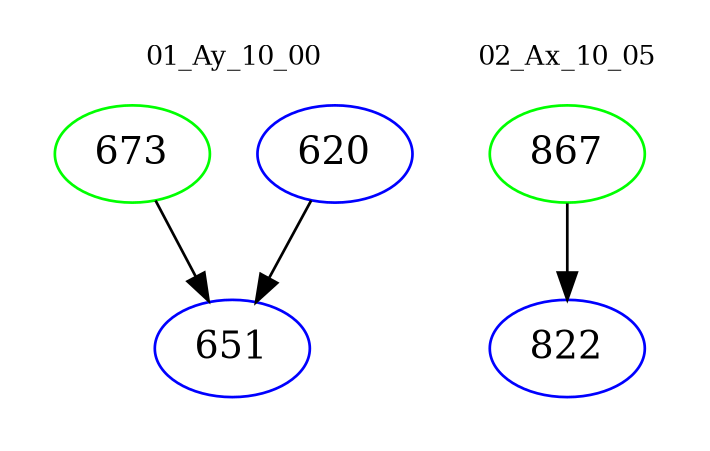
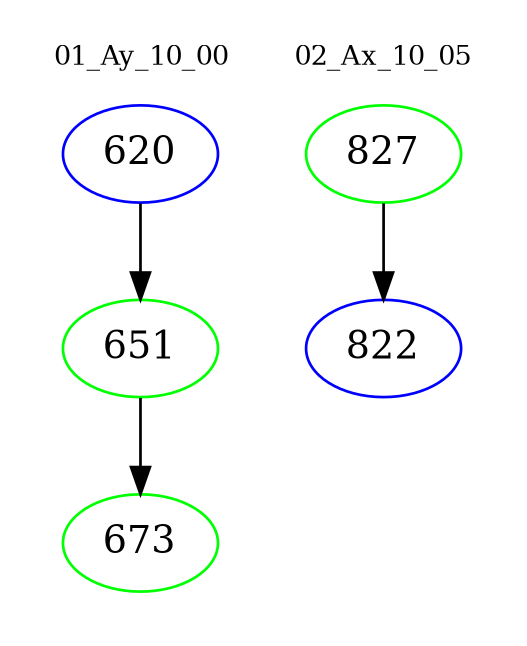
(567, 154) -> (384, 154)
(176, 239) -> (140, 432)
(232, 348) -> (140, 348)
